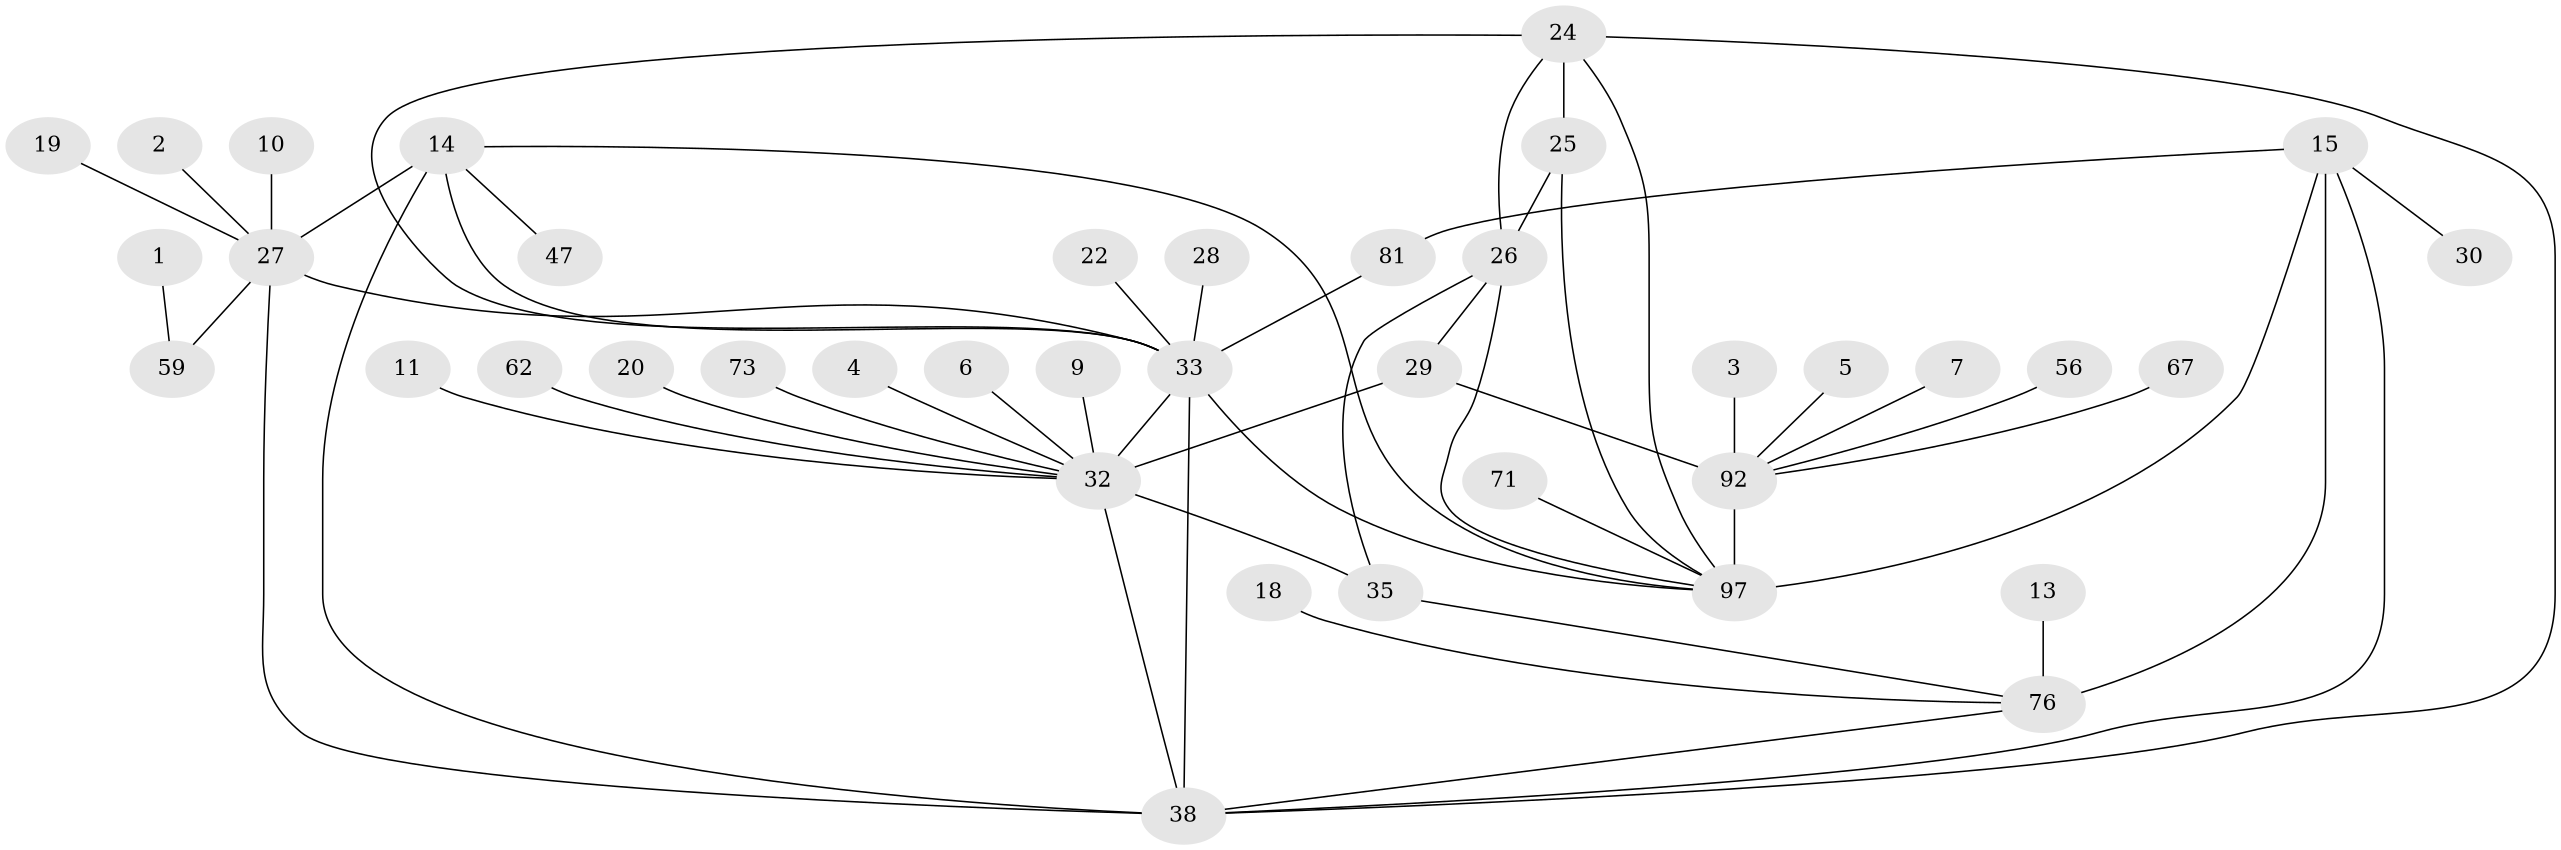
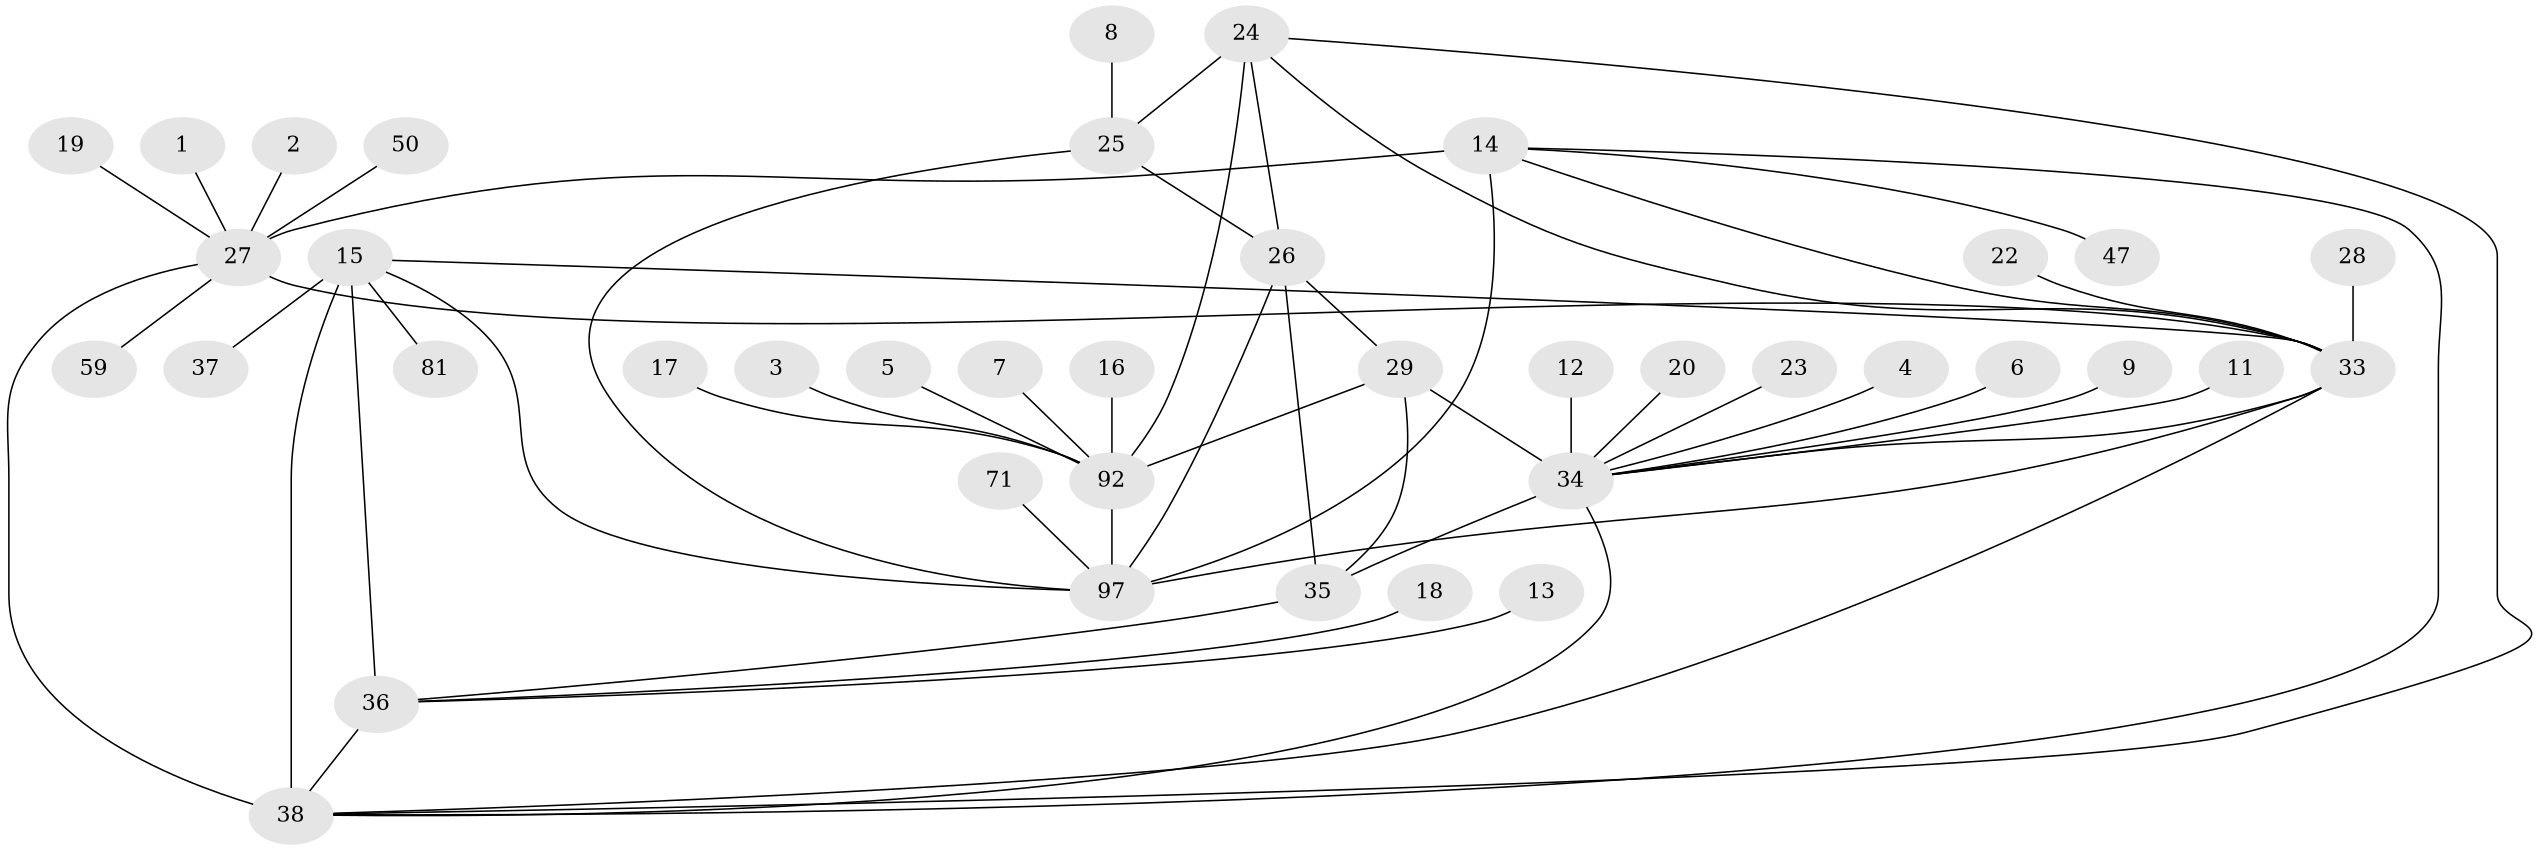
none -> (1112, 34)
(271, 146) -> (406, 146)
(2470, 258) -> (206, 369)
(1291, 313) -> (1358, 293)
(1649, 313) -> (1210, 266)
(166, 314) -> (211, 202)
(520, 369) -> (1571, 369)
(743, 369) -> (1794, 369)
(2070, 369) -> (1112, 369)
(2181, 369) -> (665, 369)
(1098, 481) -> (1571, 481)
none -> (1401, 493)
(2043, 704) -> (377, 704)
